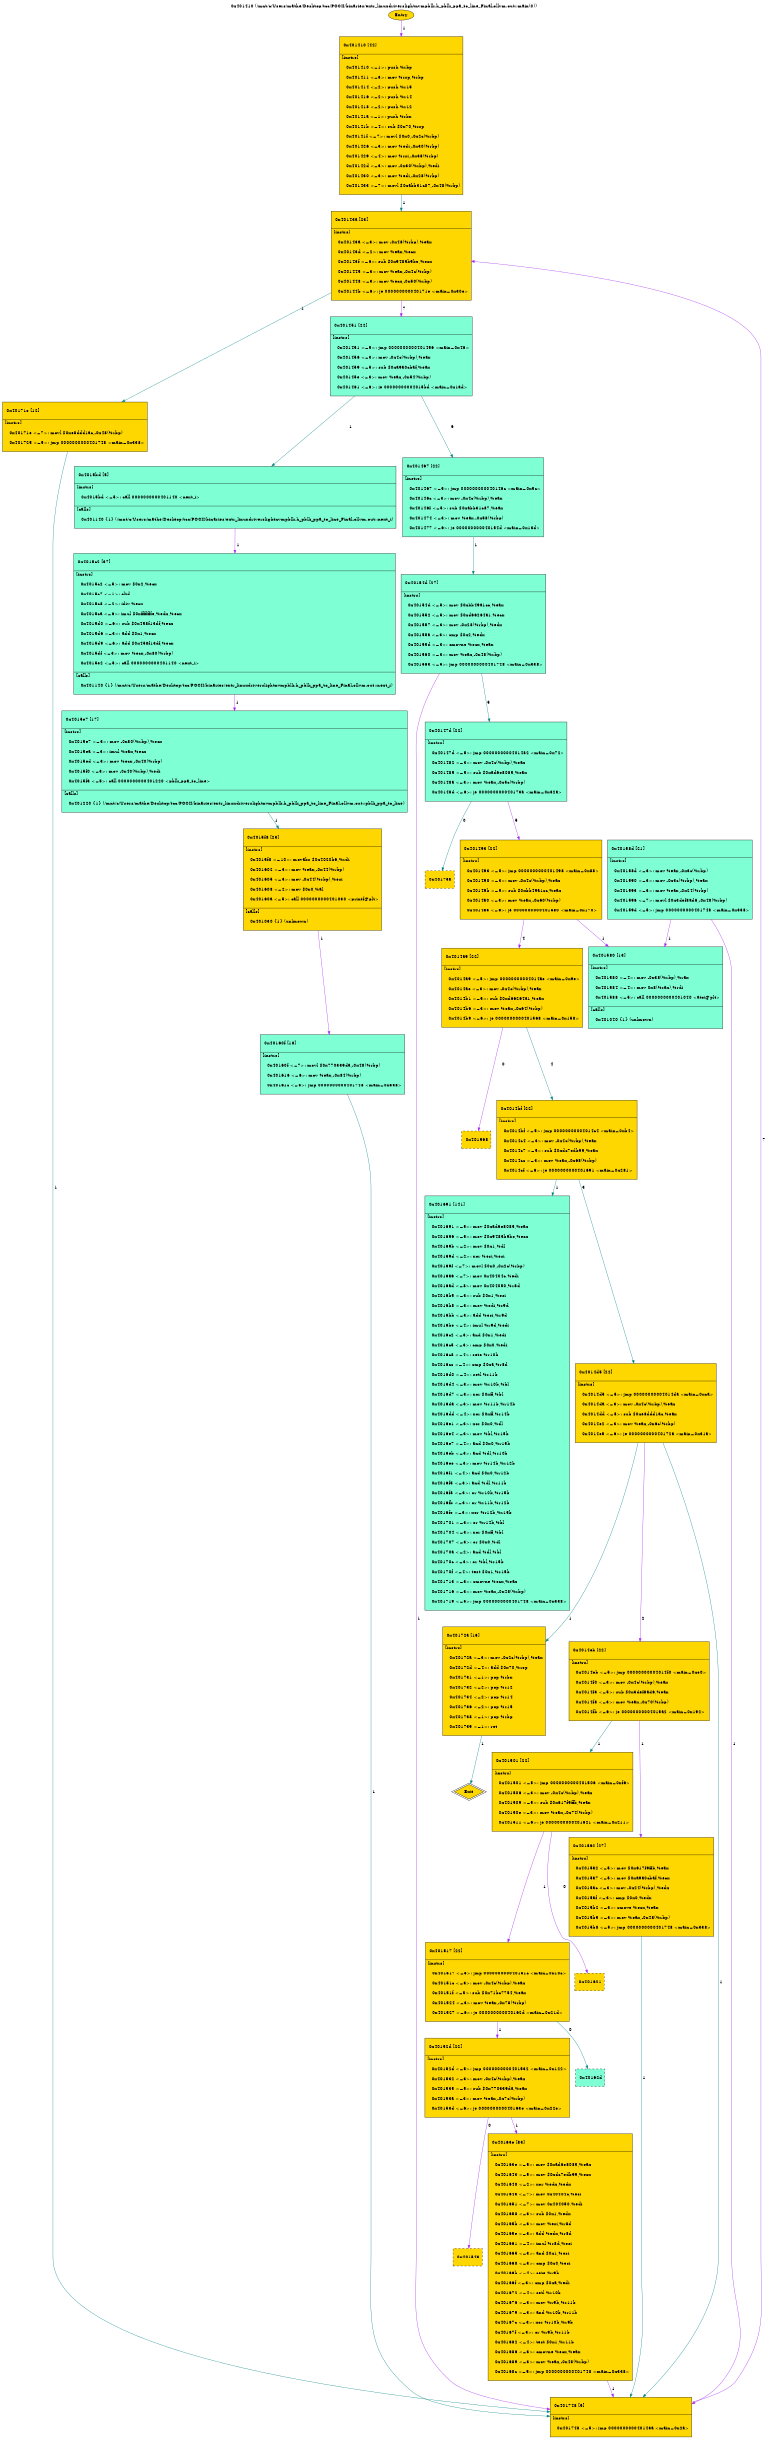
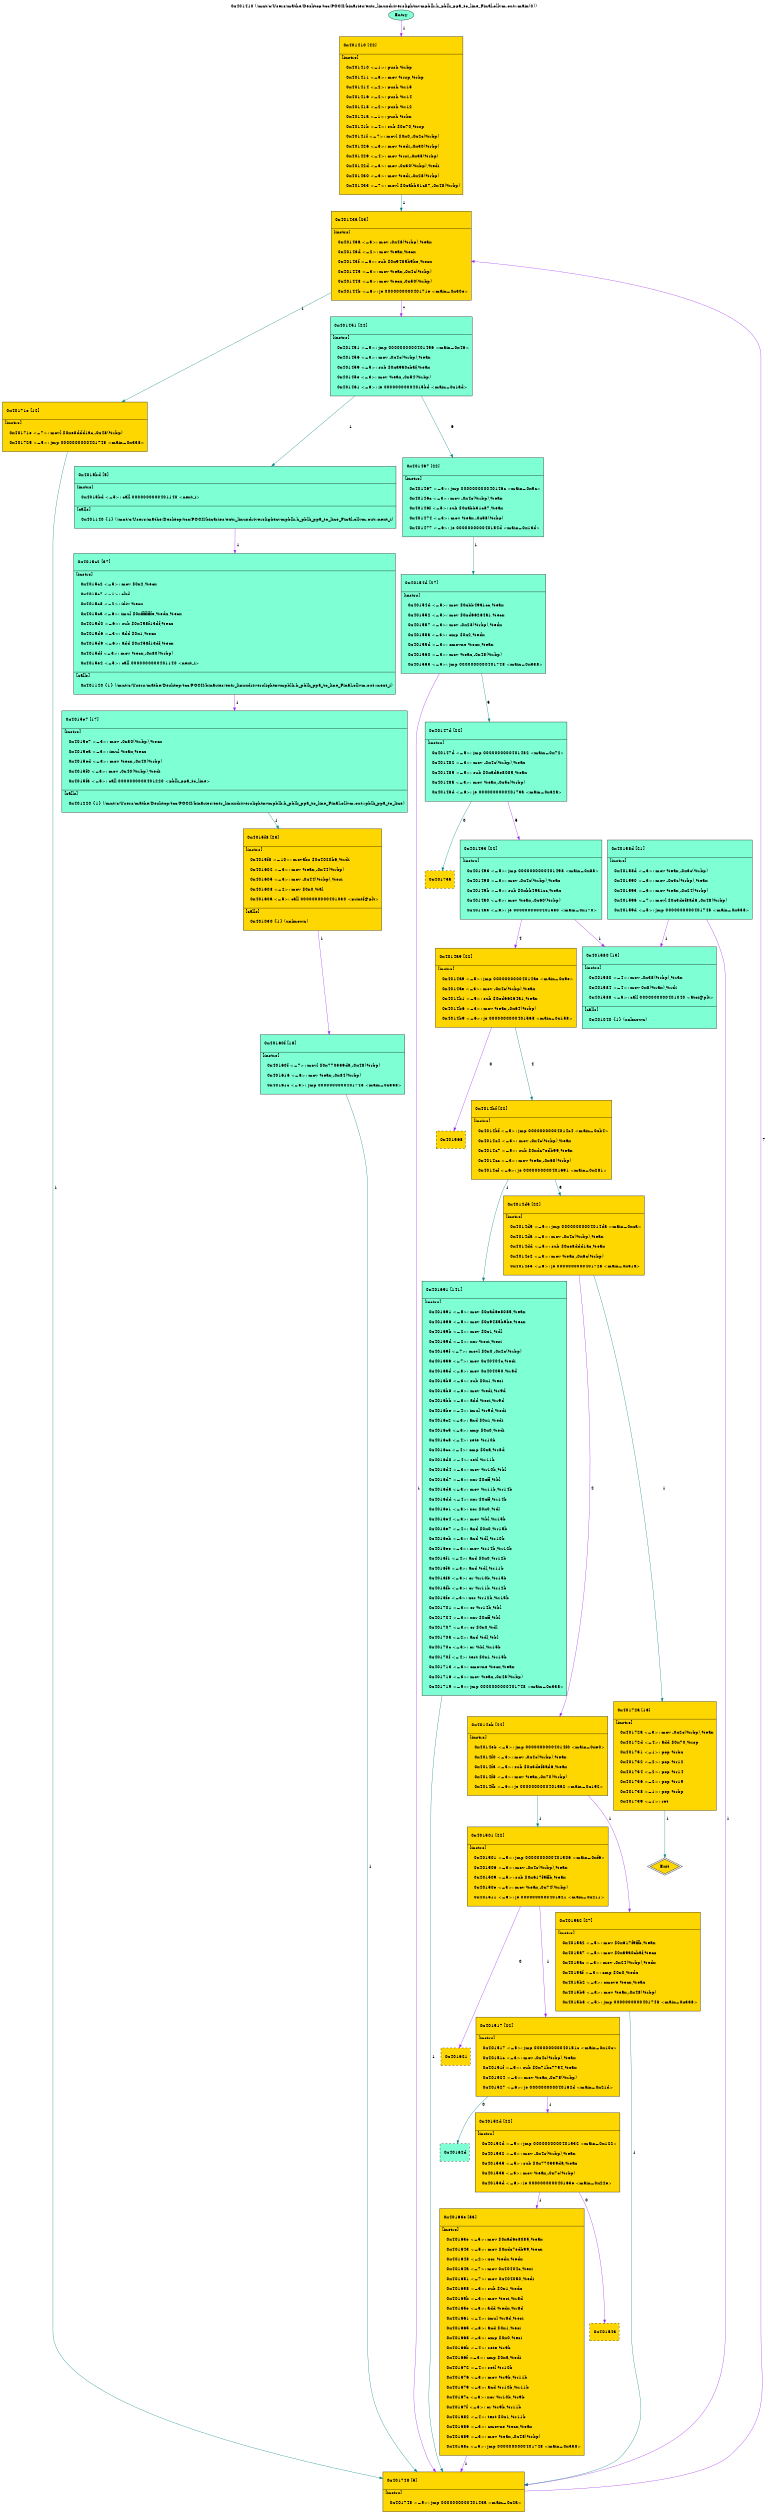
(401, 15) -> (401, 15)
(531, 880) -> (531, 880)
(718, 1926) -> (431, 2083)
